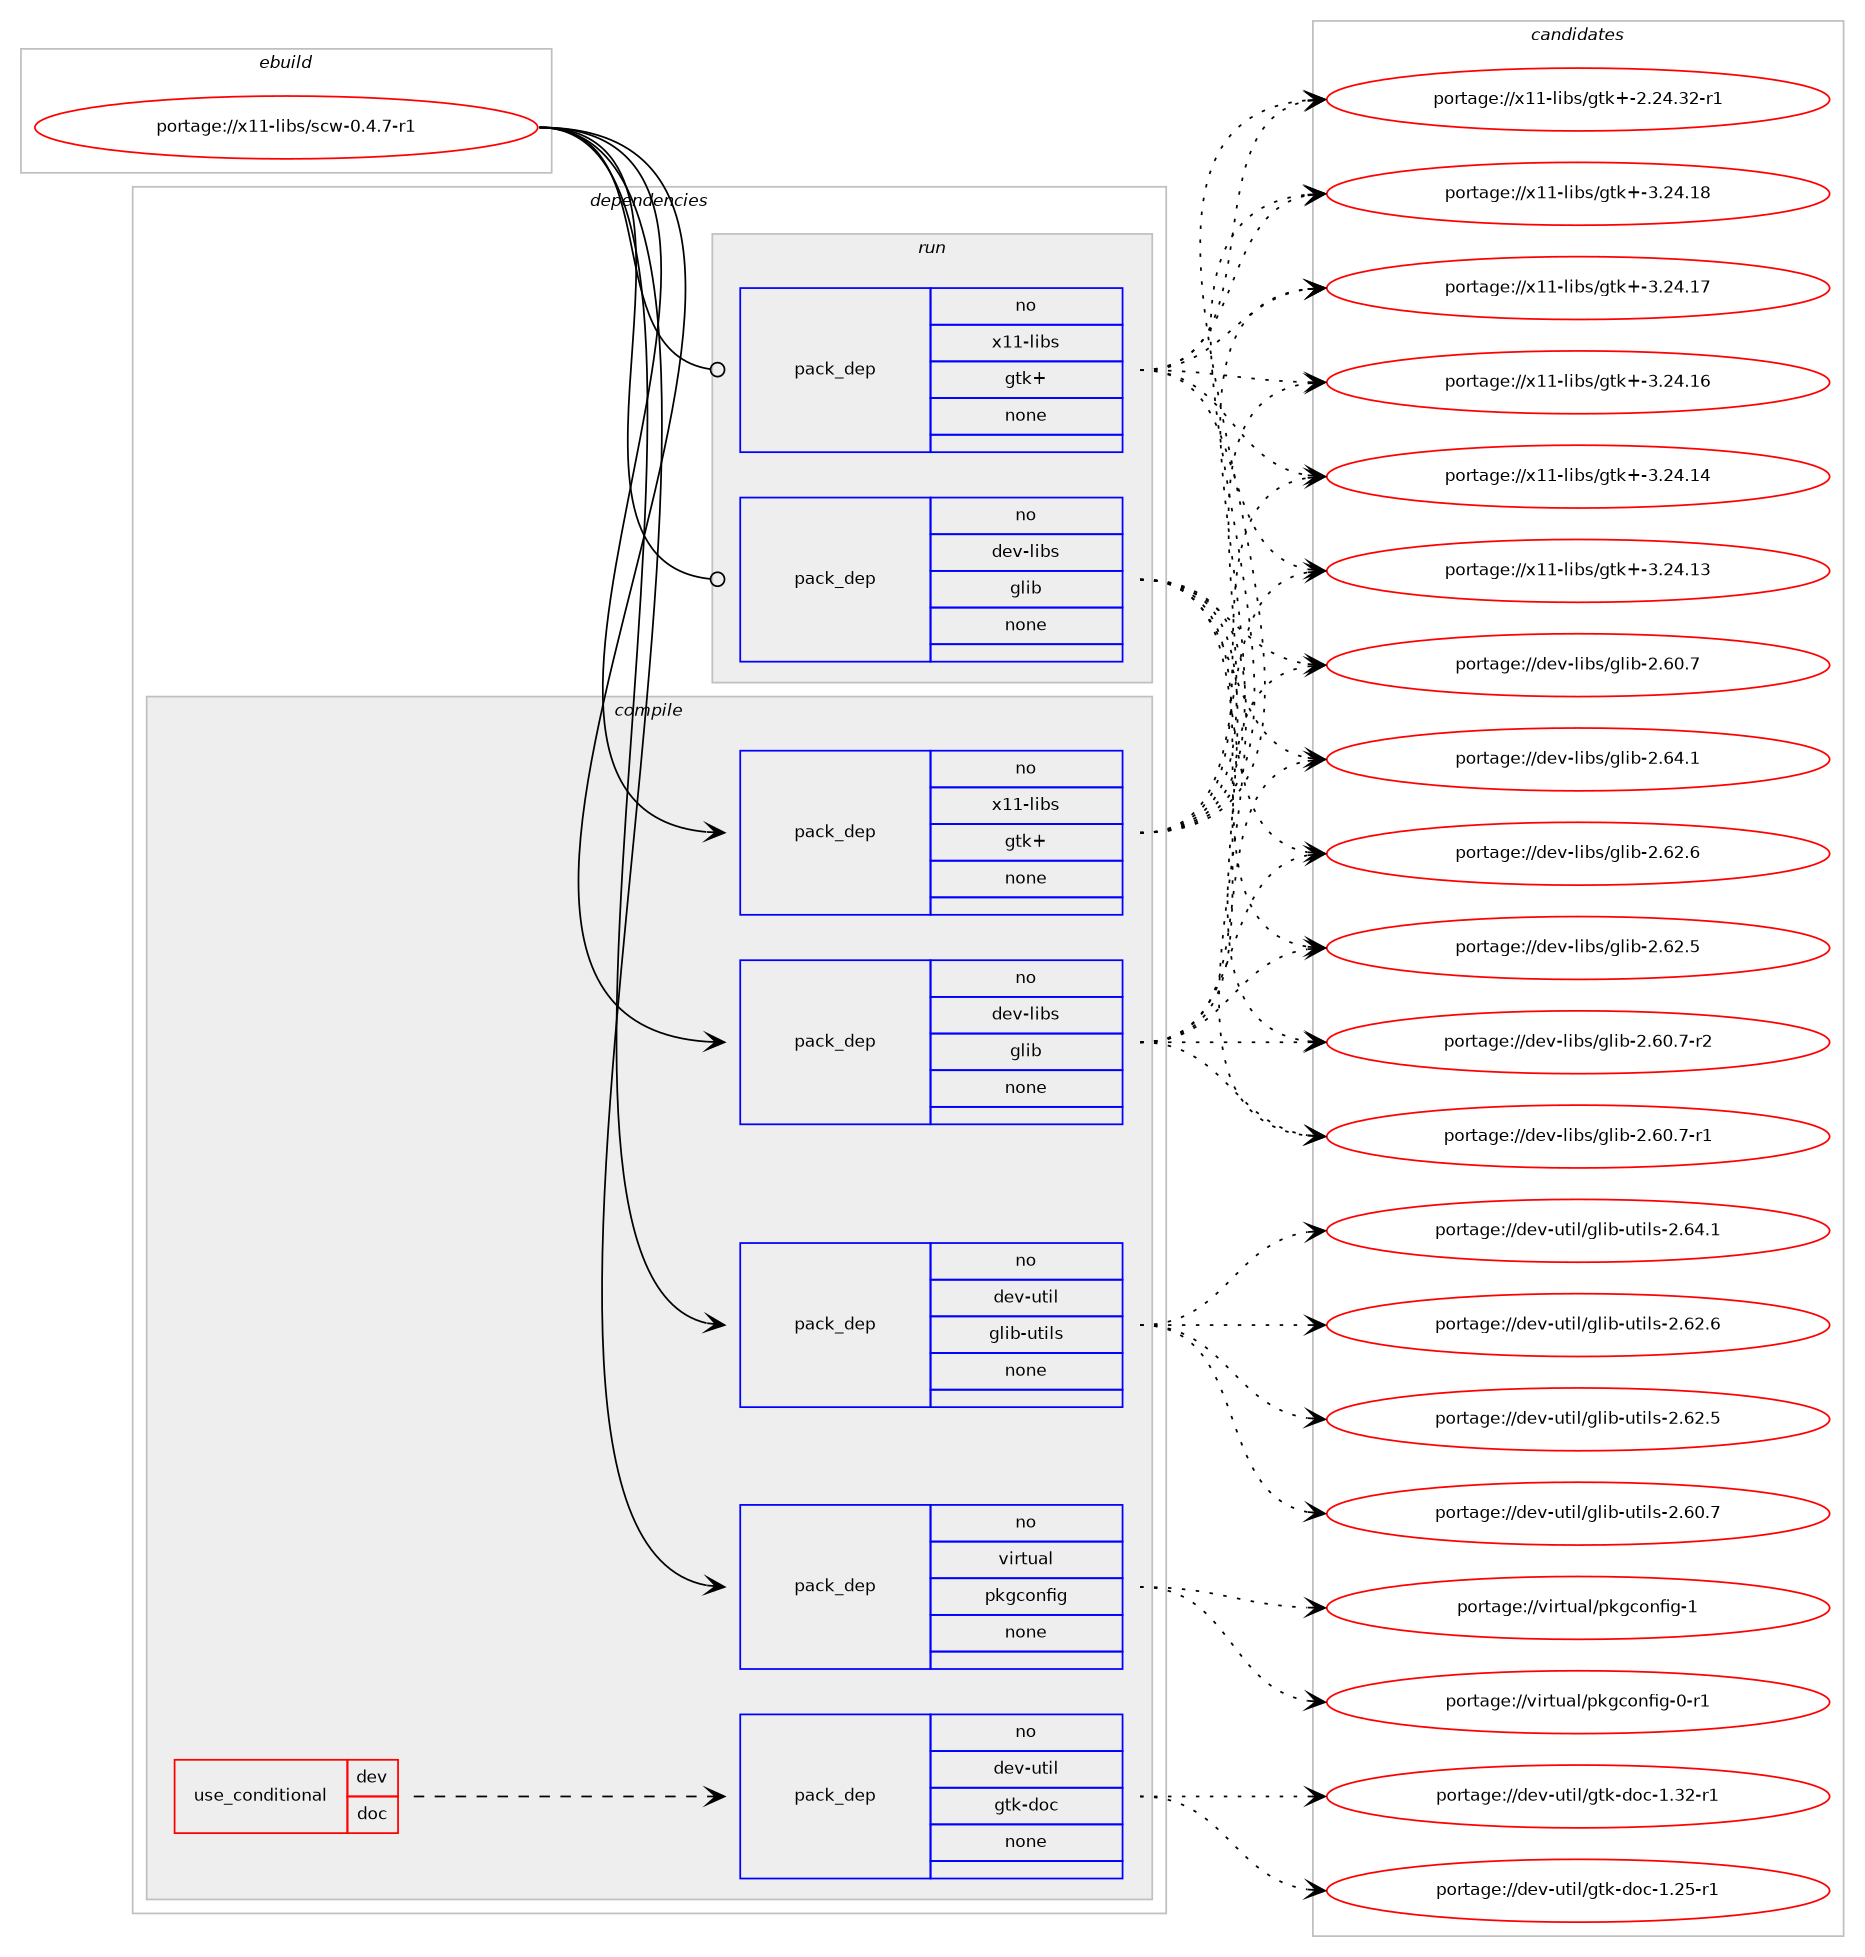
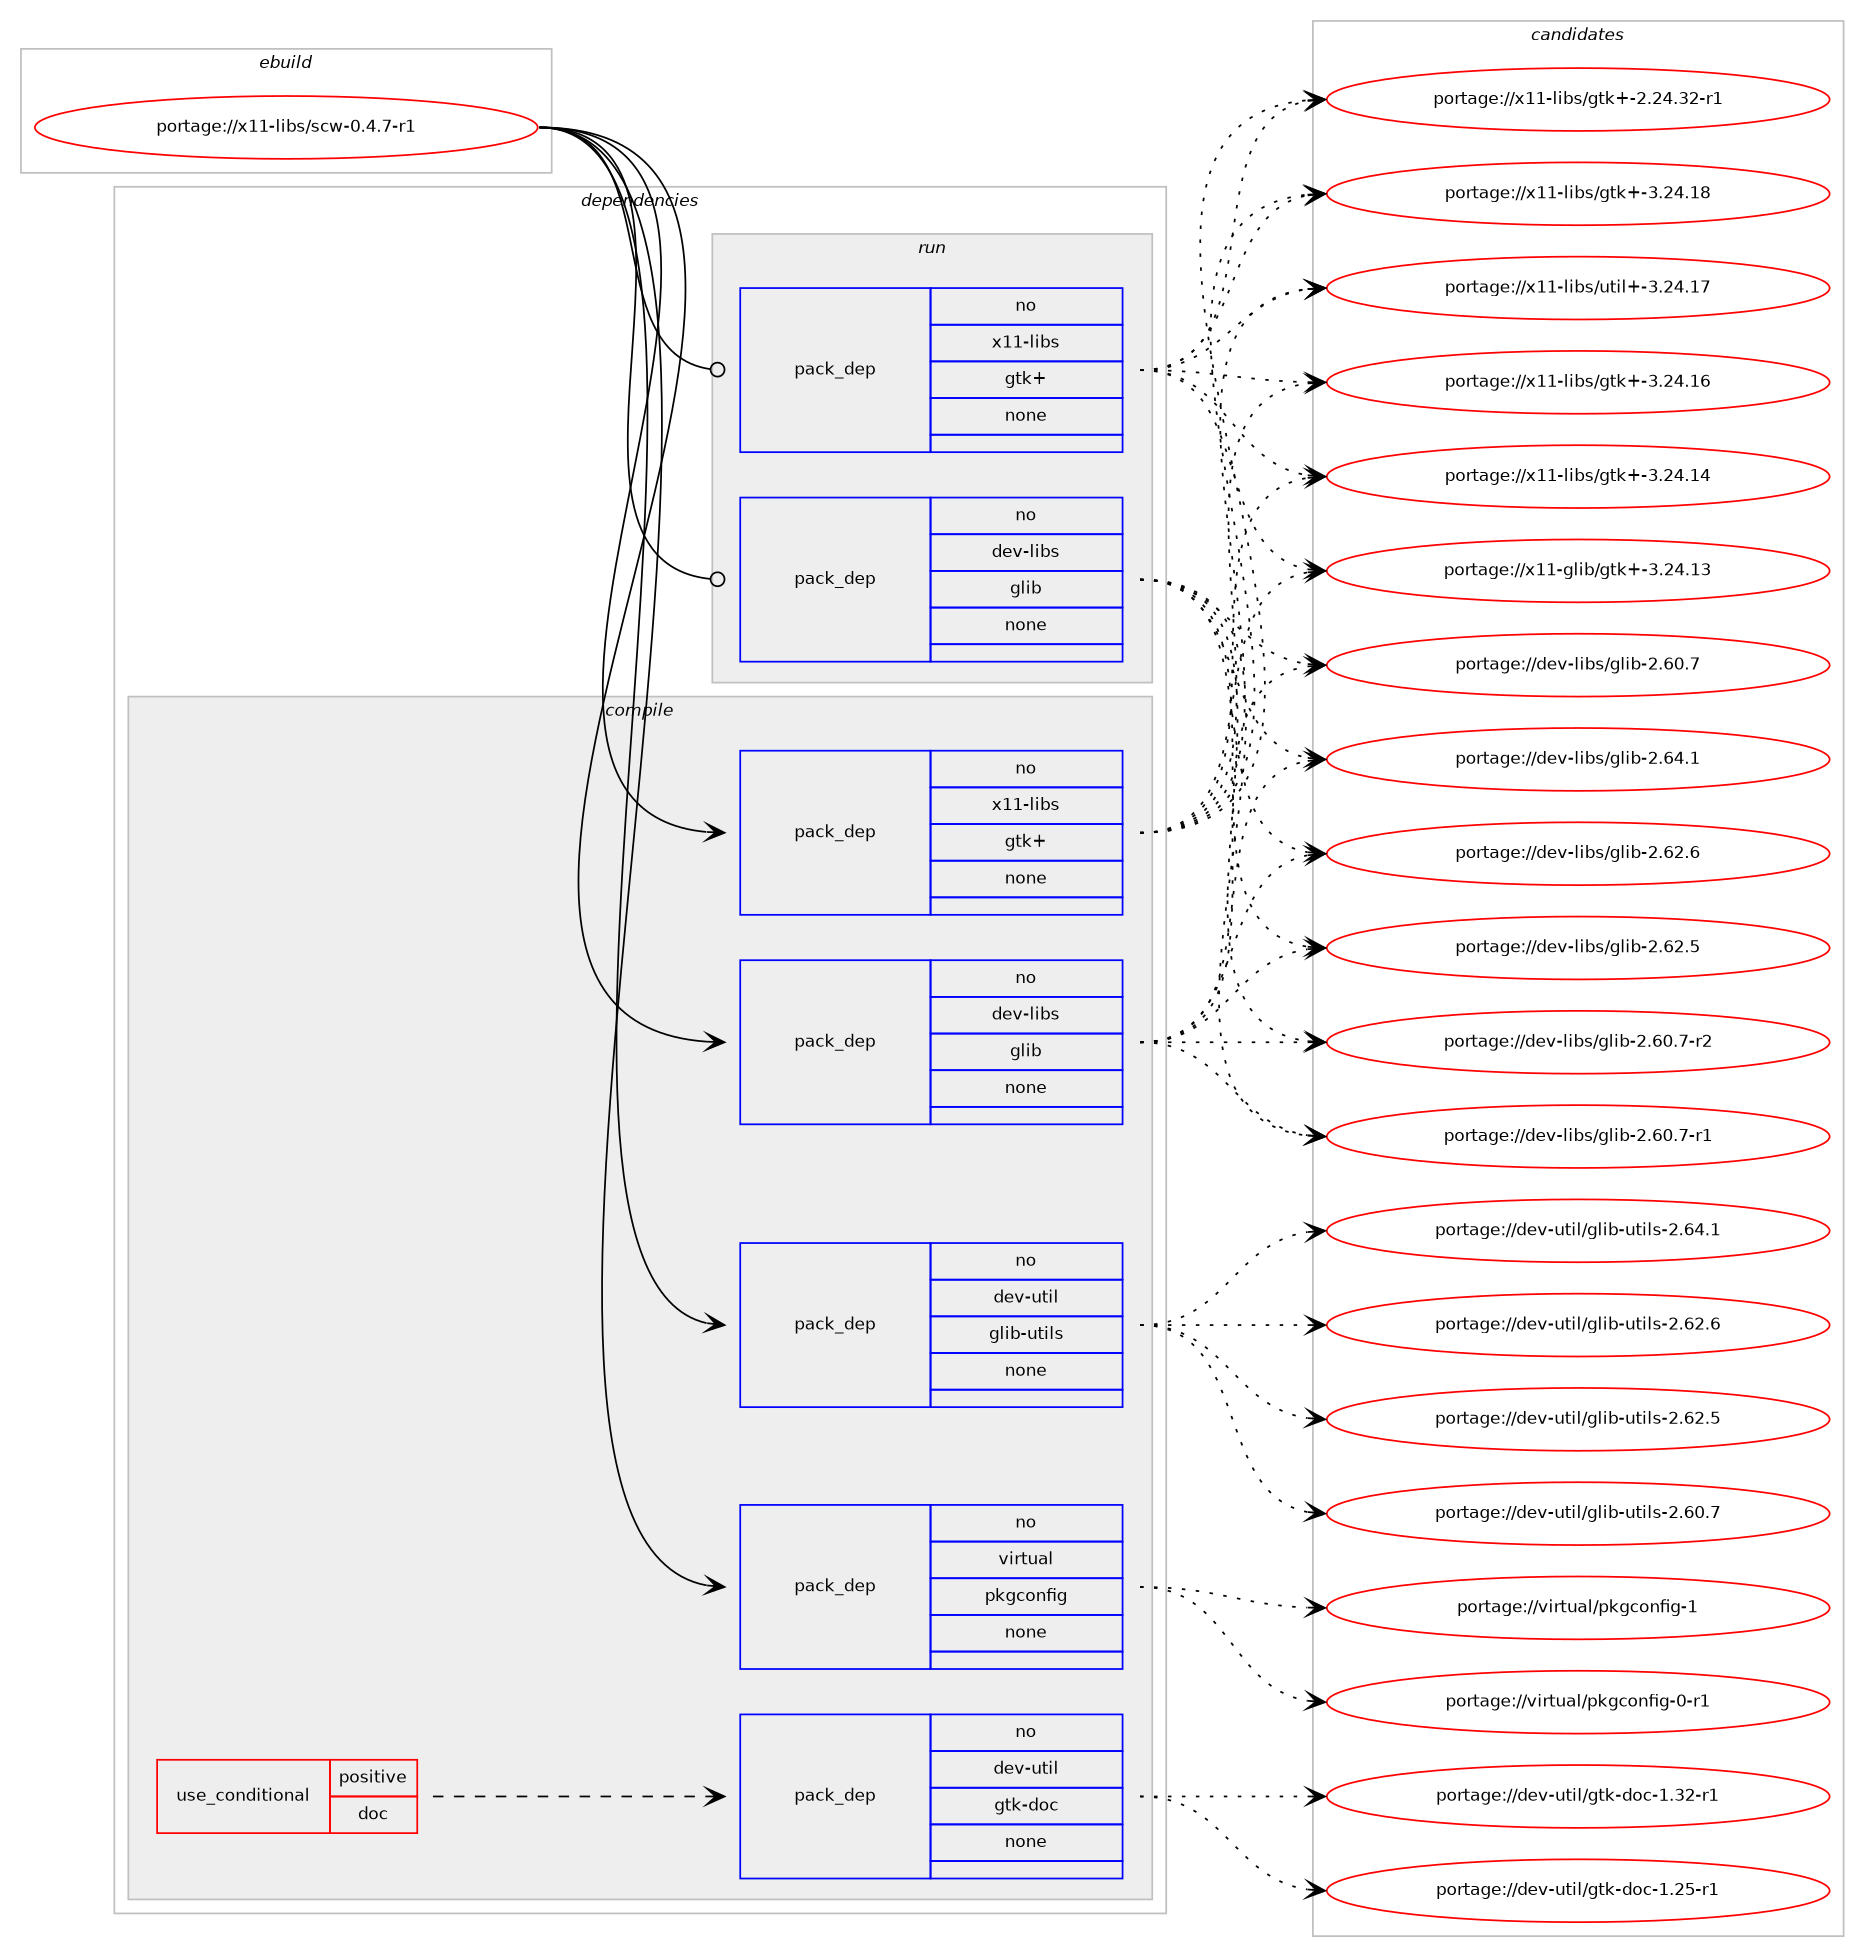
(1578, 288) -> (1578, 288)
(1578, 571) -> (1578, 571)
(373, 1777) -> (374, 1777)
